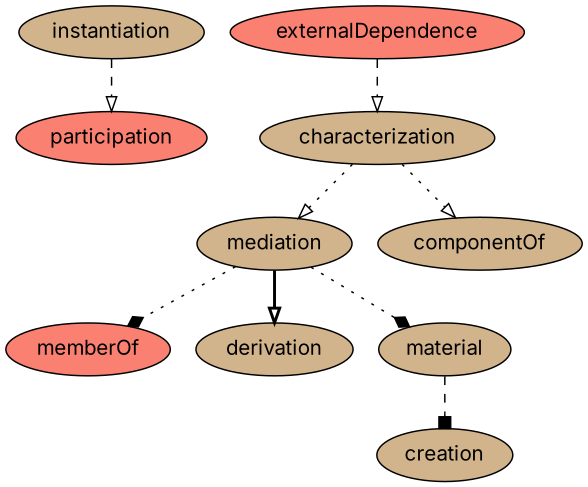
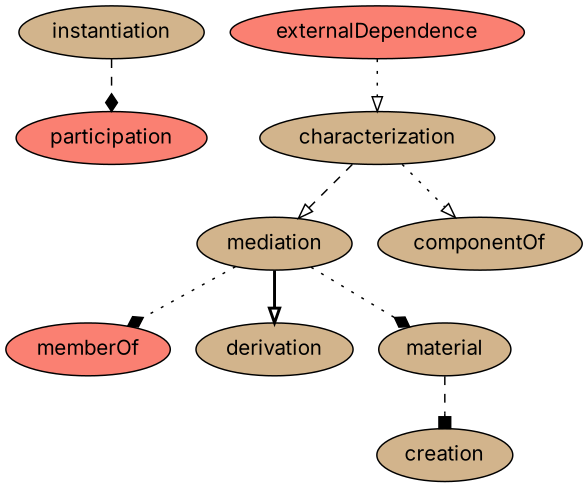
(112, 78) -> (112, 78)
(377, 78) -> (377, 78)
(331, 186) -> (331, 186)
